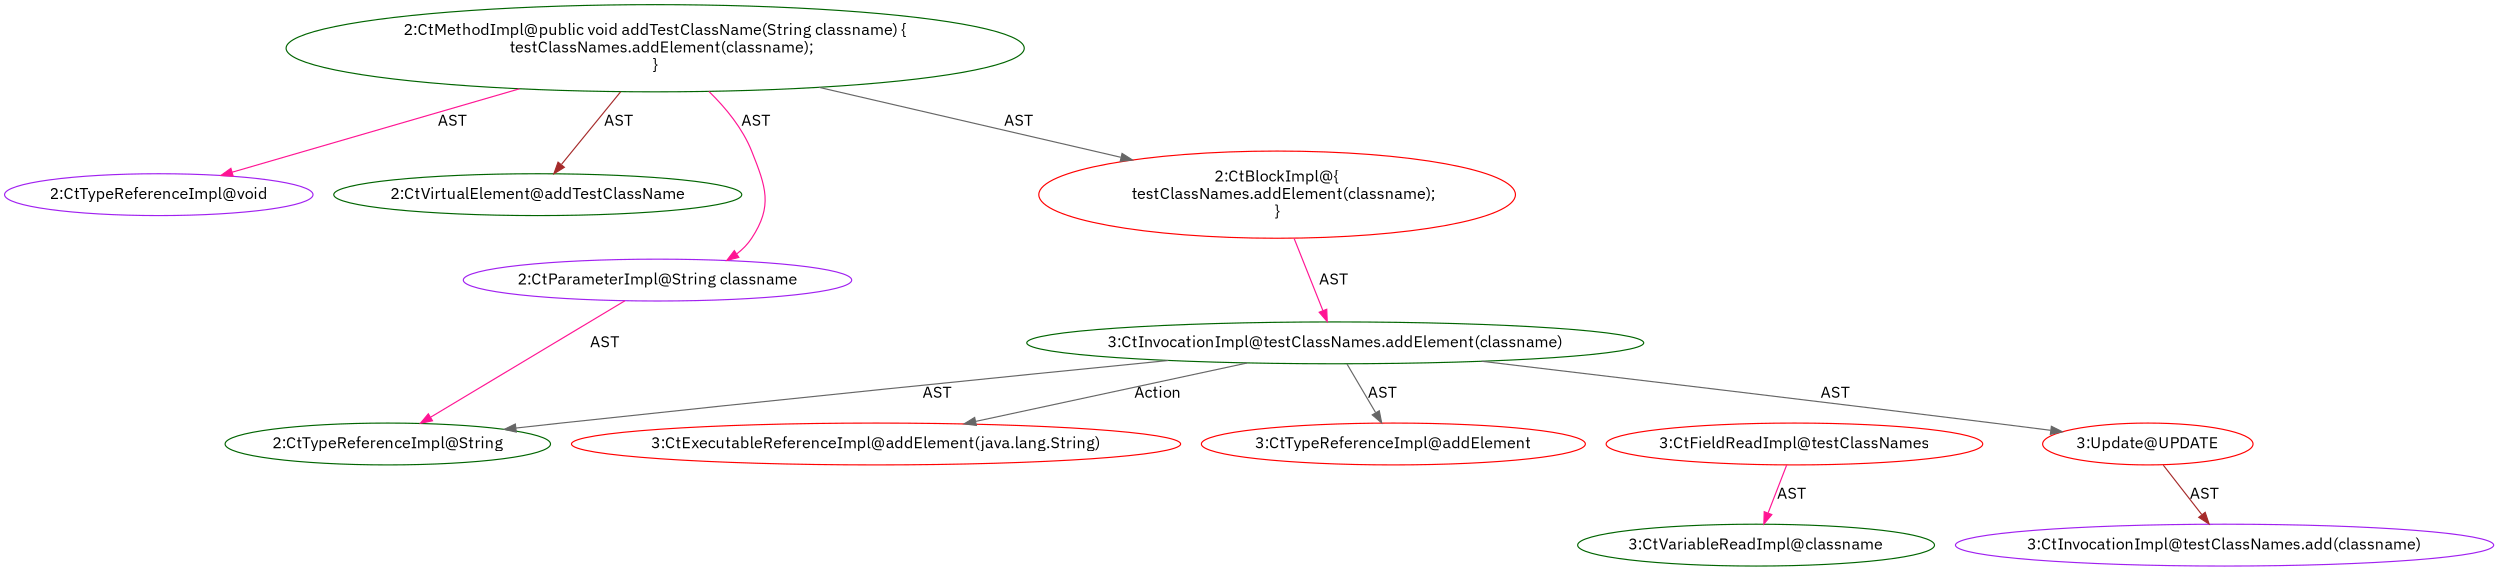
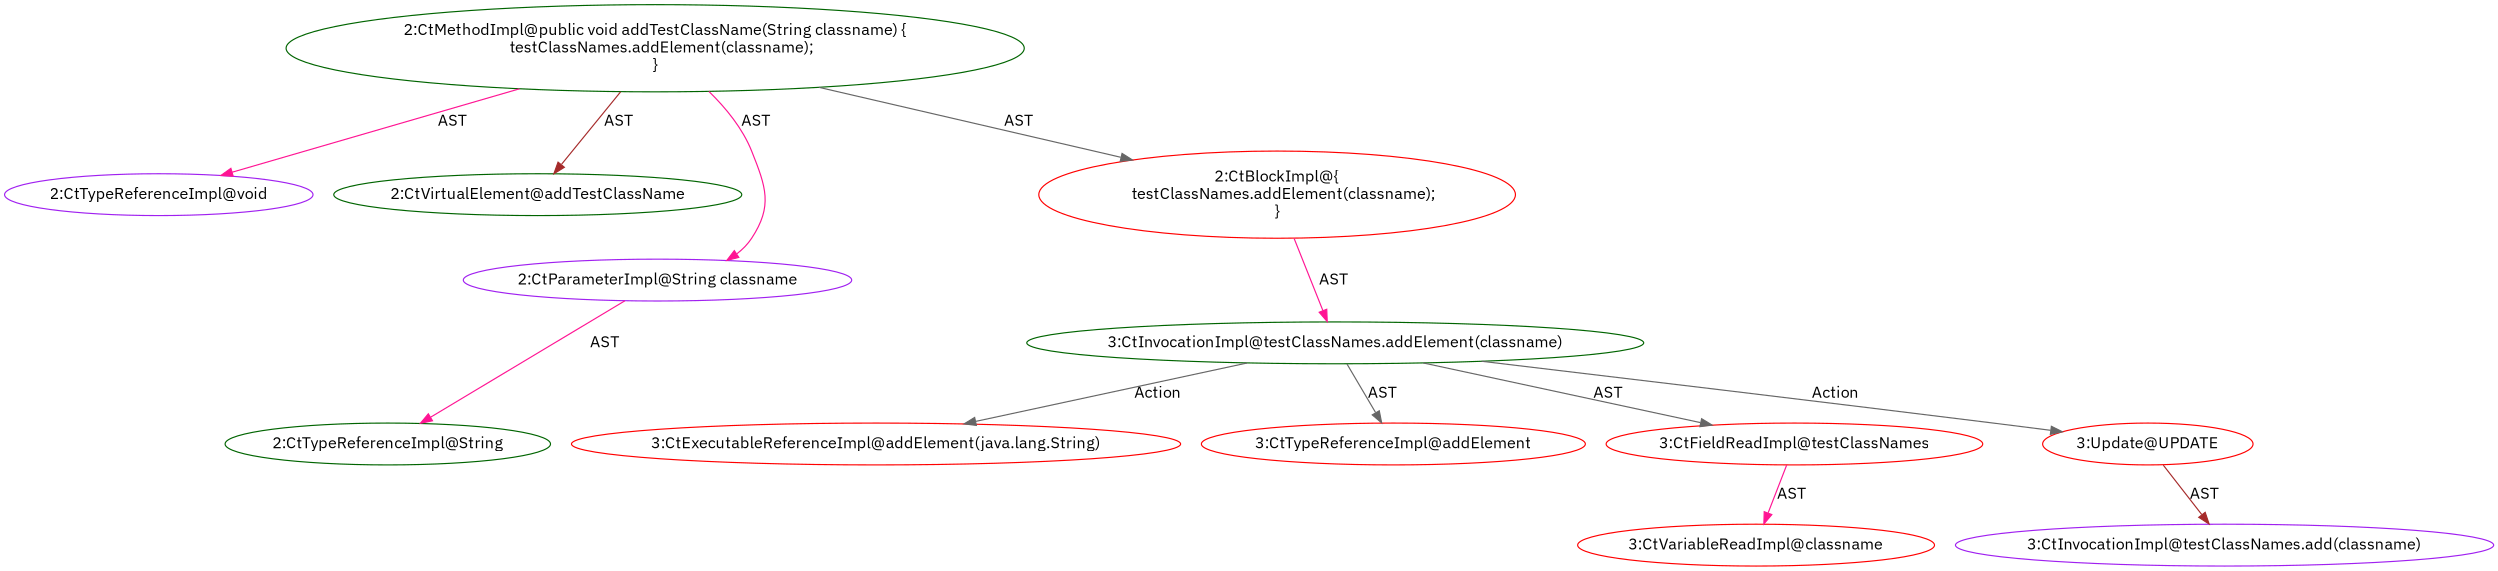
(1836, 393) -> (1836, 393)
(842, 394) -> (1562, 393)
(1756, 545) -> (1756, 545)
